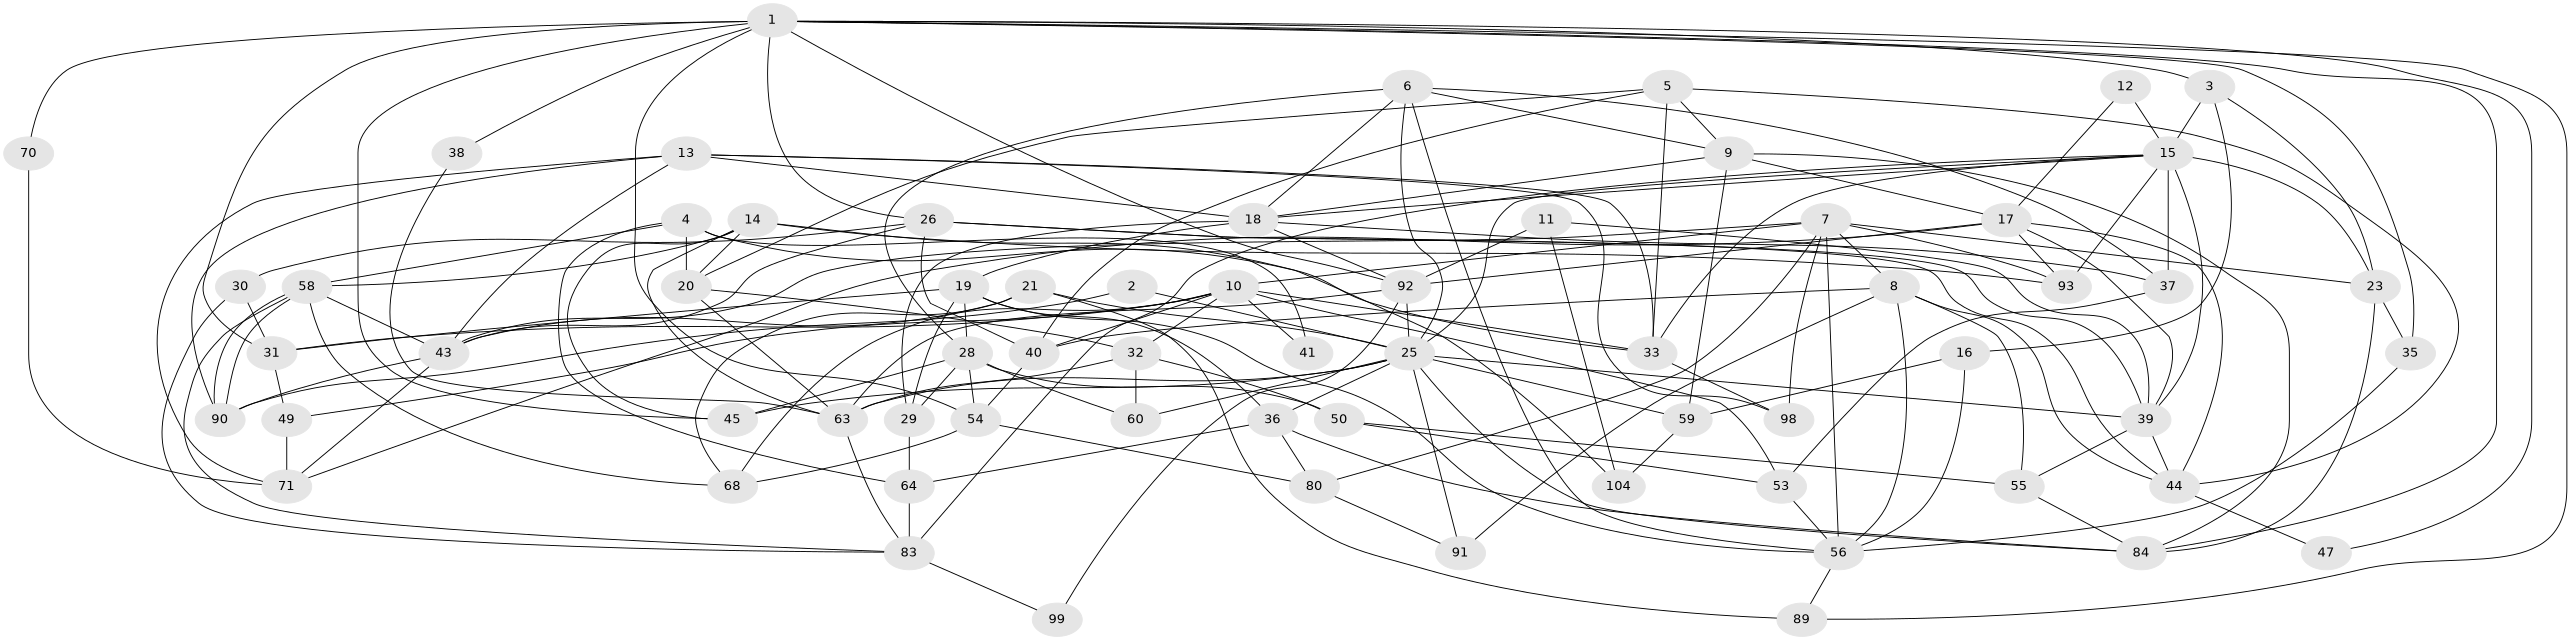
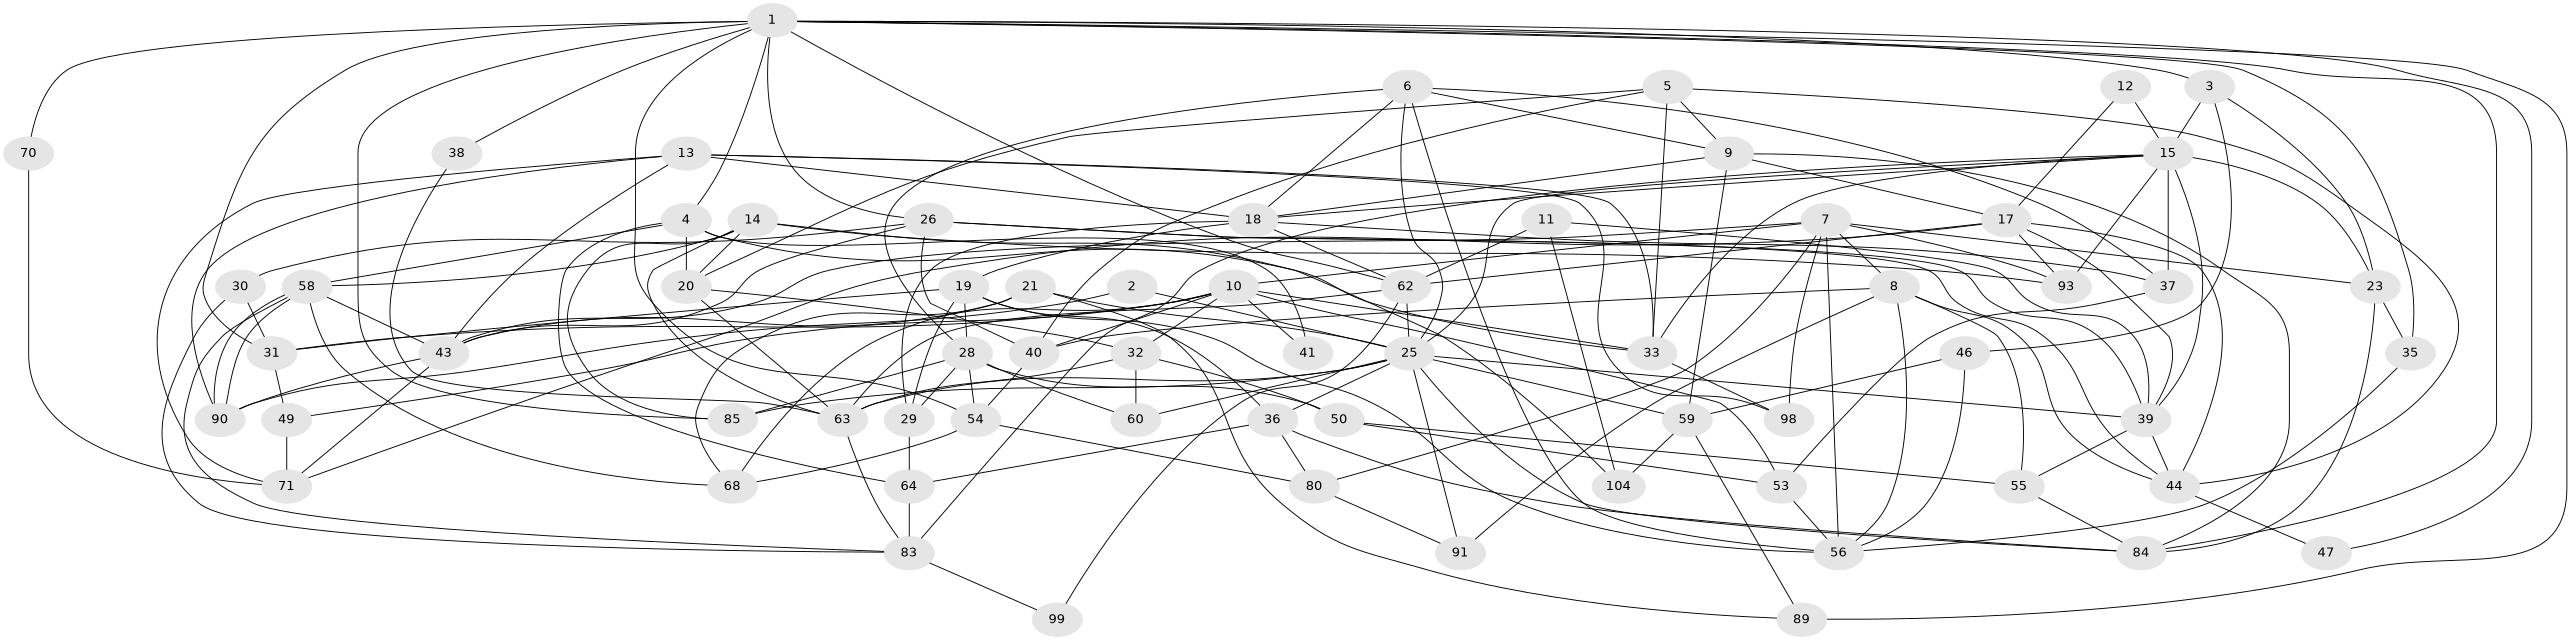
none -> (740, 124)
(1406, 287) -> (1406, 287)
(1965, 353) -> (1965, 353)
(733, 420) -> (733, 420)
(1820, 587) -> (1742, 516)
